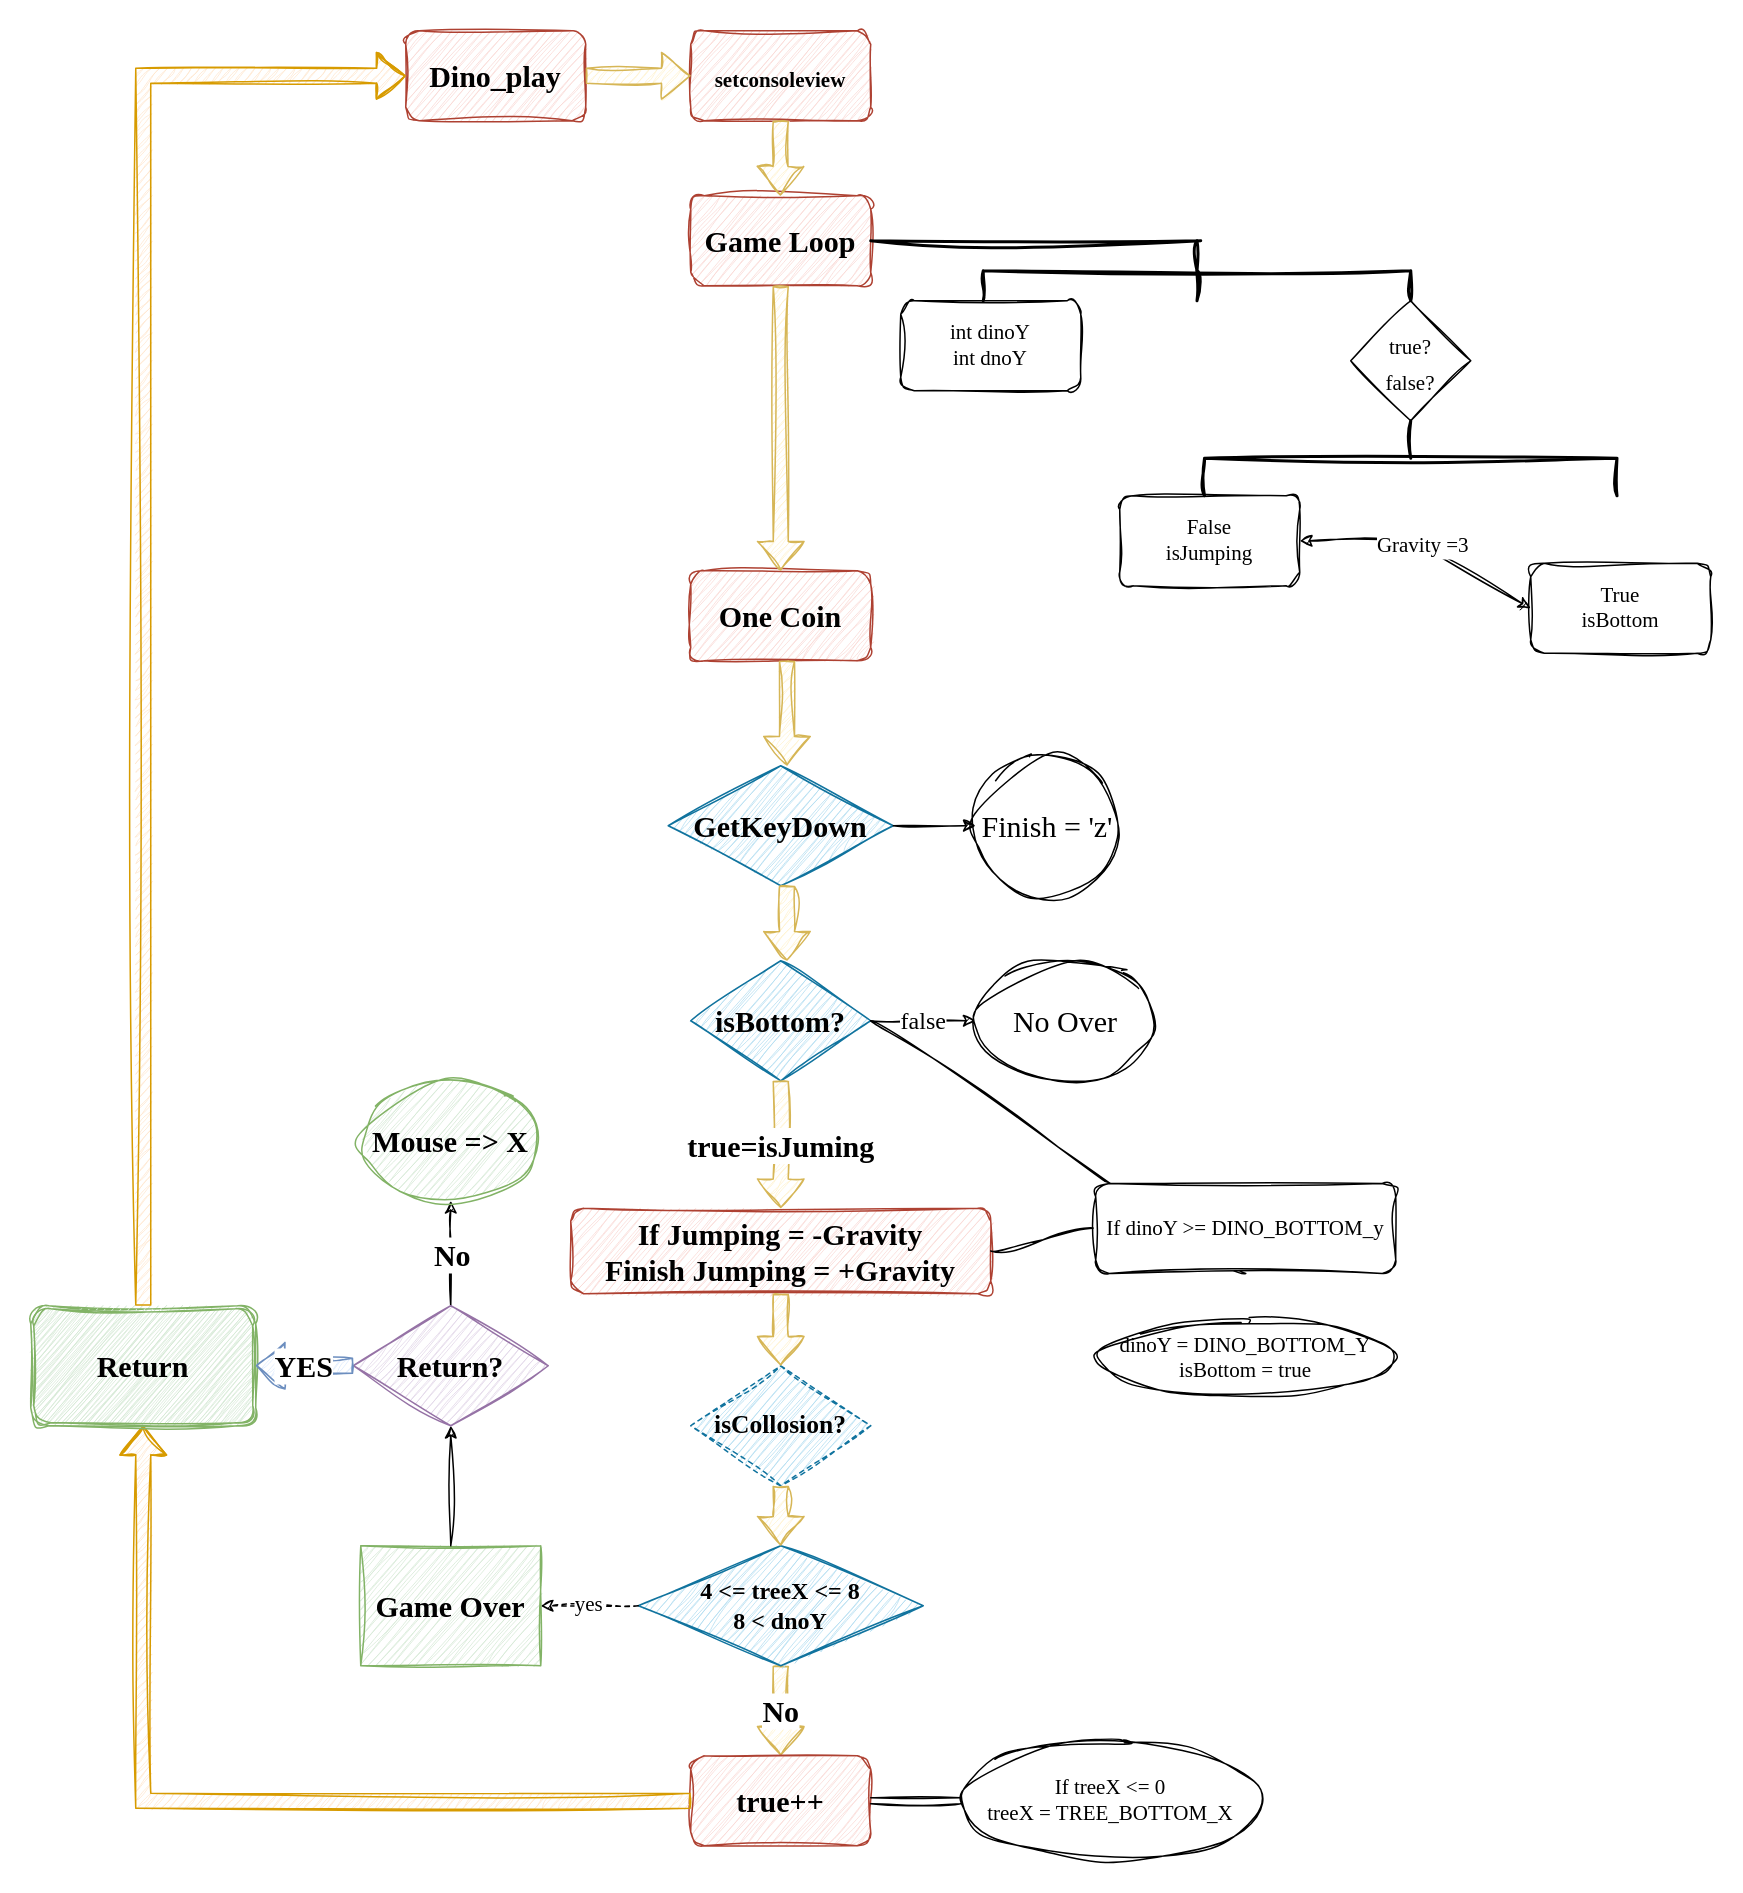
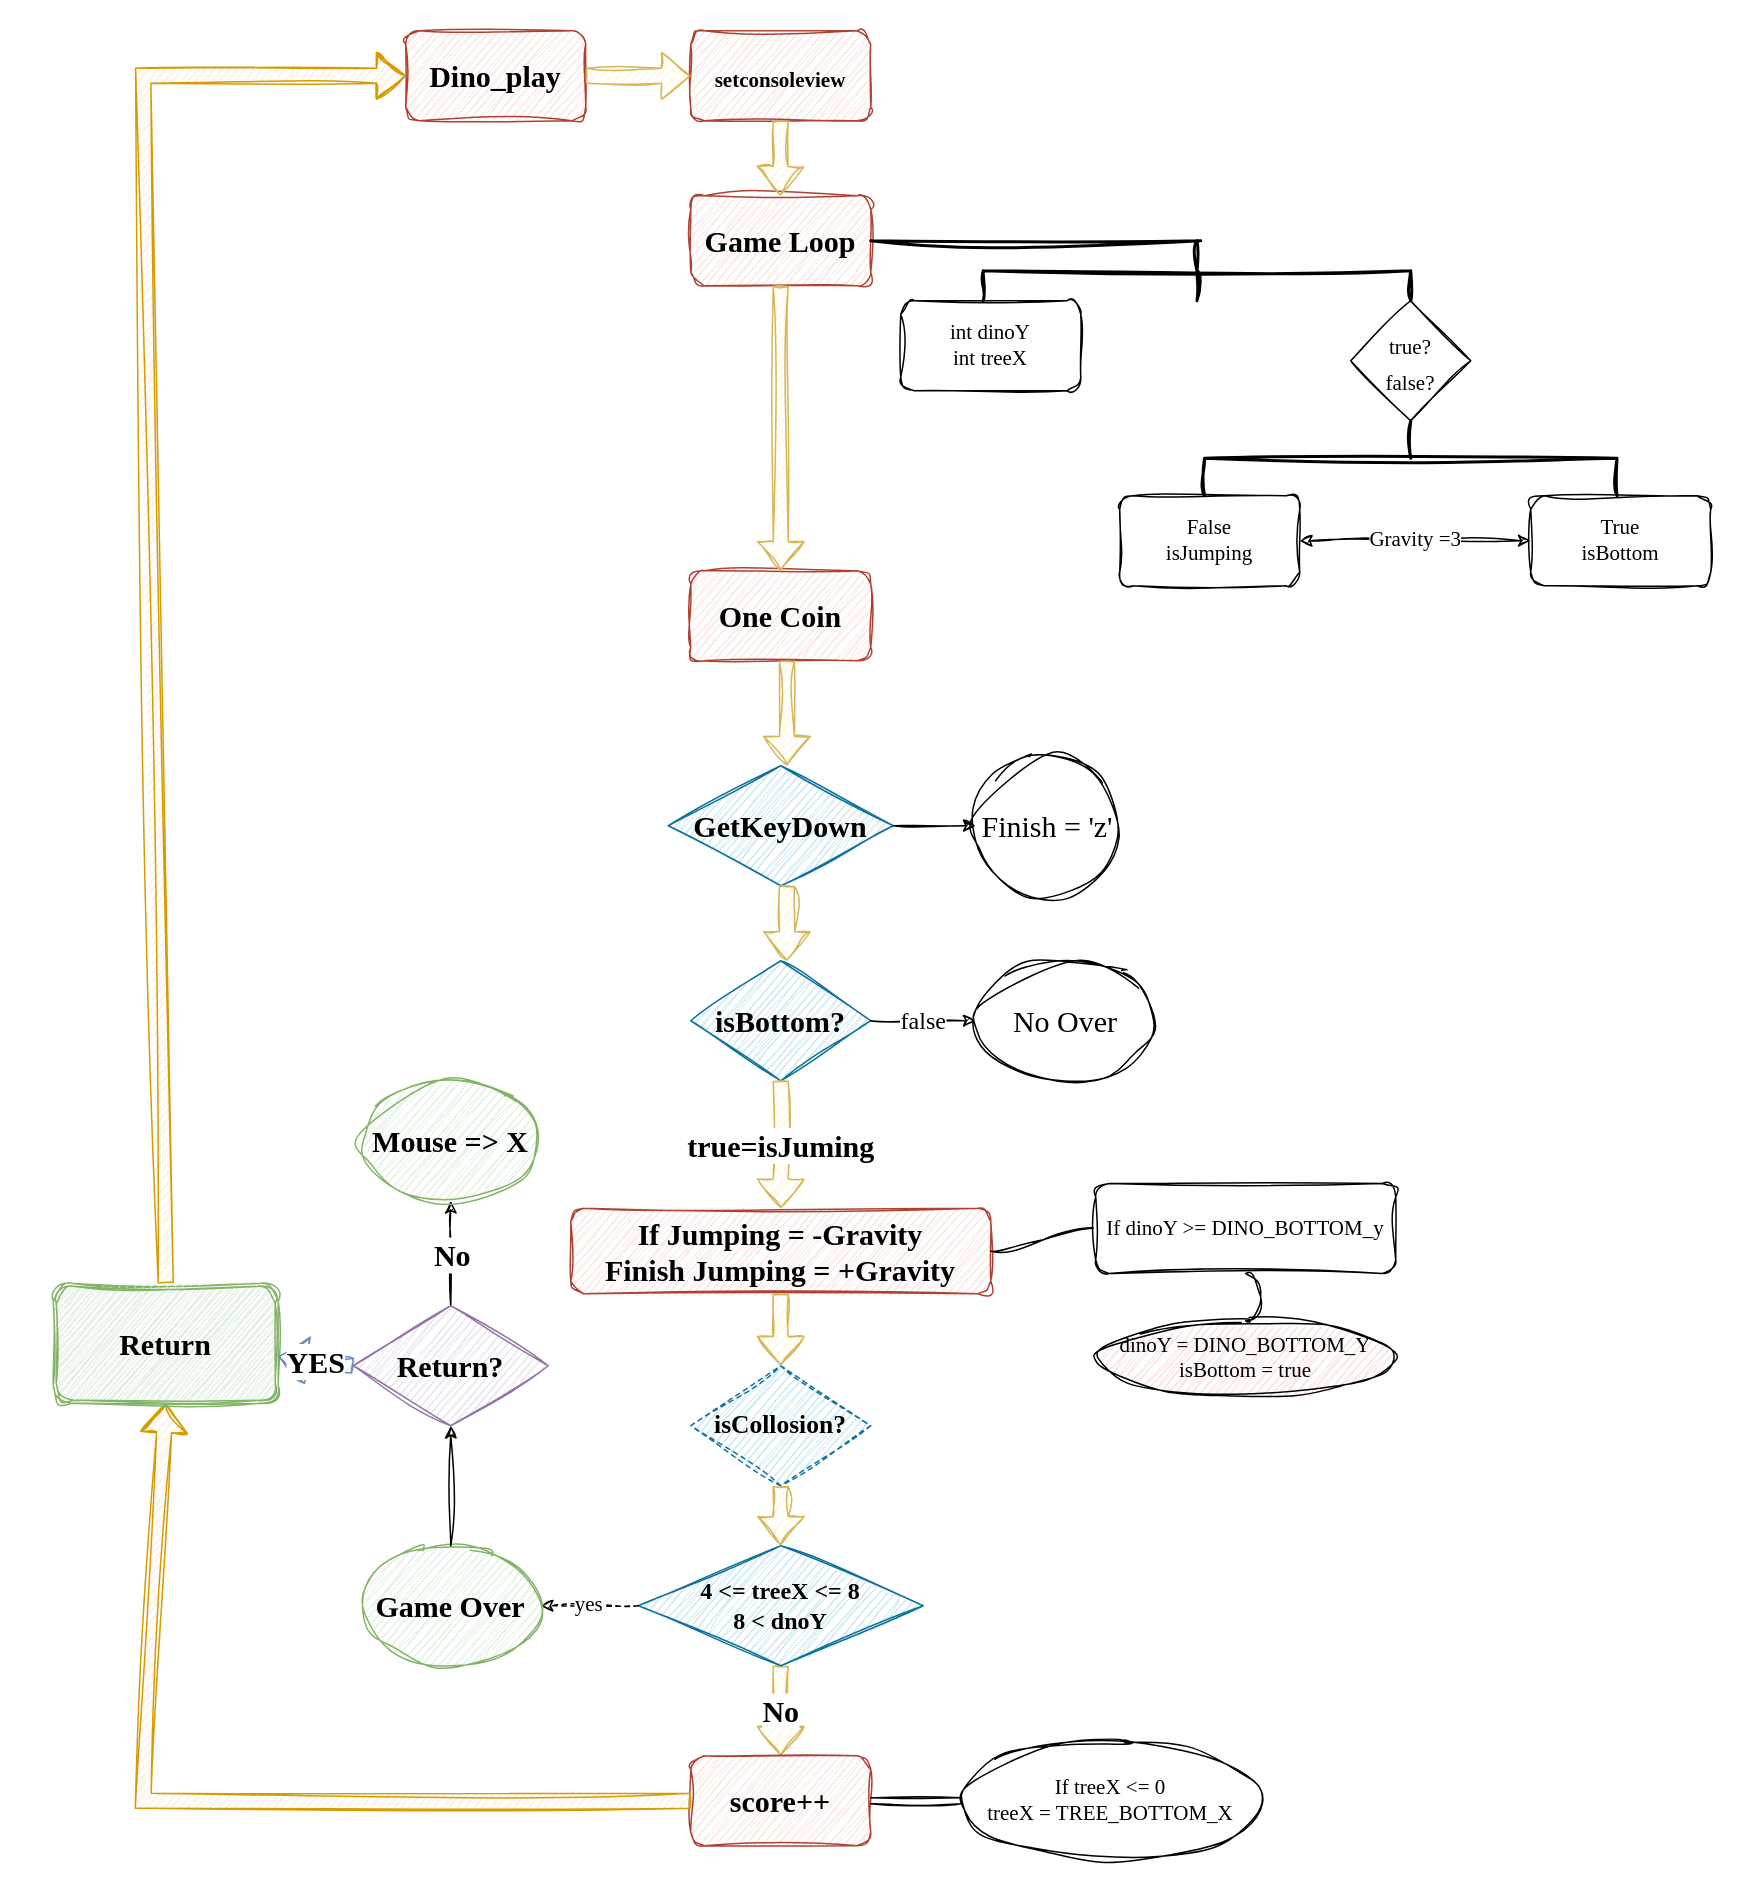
(991, 346) -> (991, 346)
(1621, 608) -> (1621, 541)
(995, 1101) -> (1261, 1295)
(1246, 1358) -> (1246, 1358)
(143, 1366) -> (166, 1343)
(451, 1606) -> (451, 1606)
(781, 1801) -> (781, 1801)
